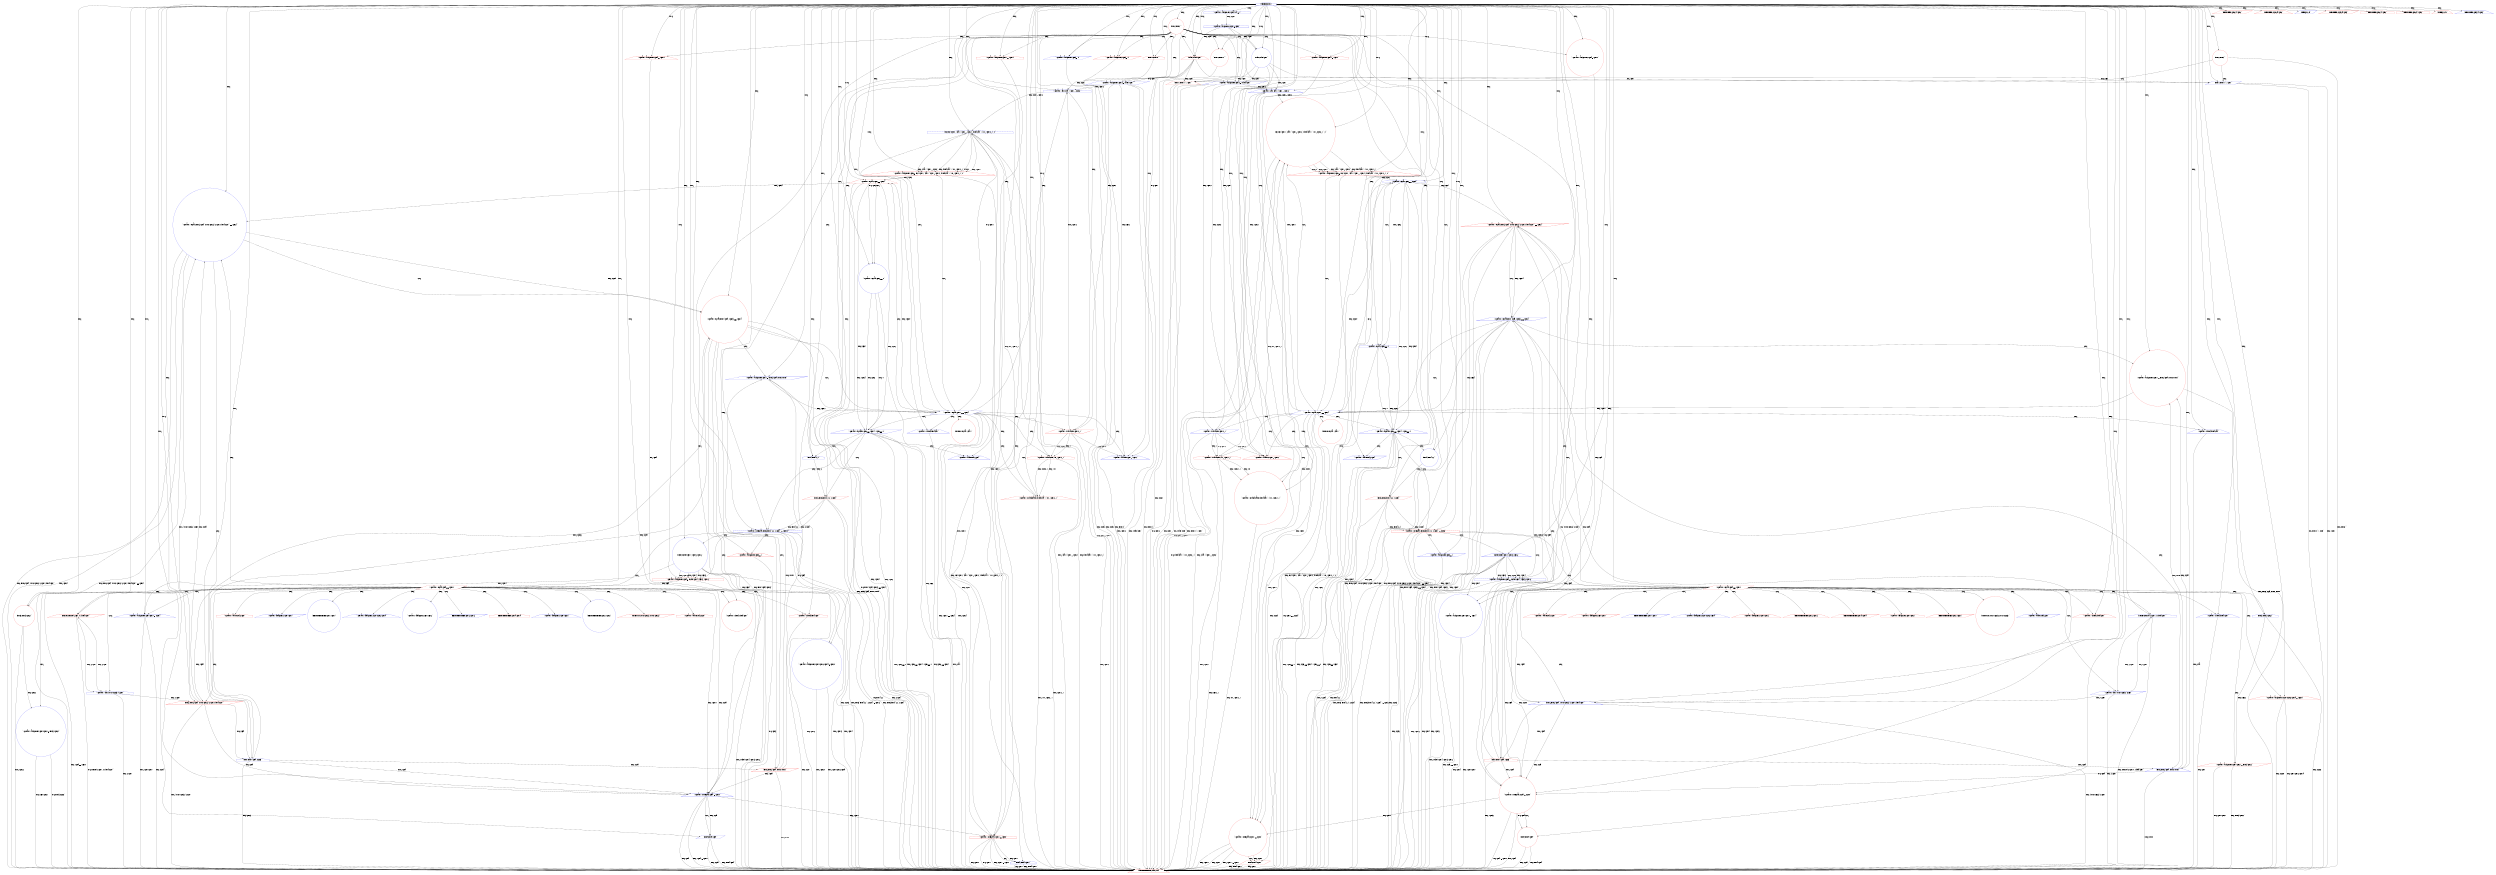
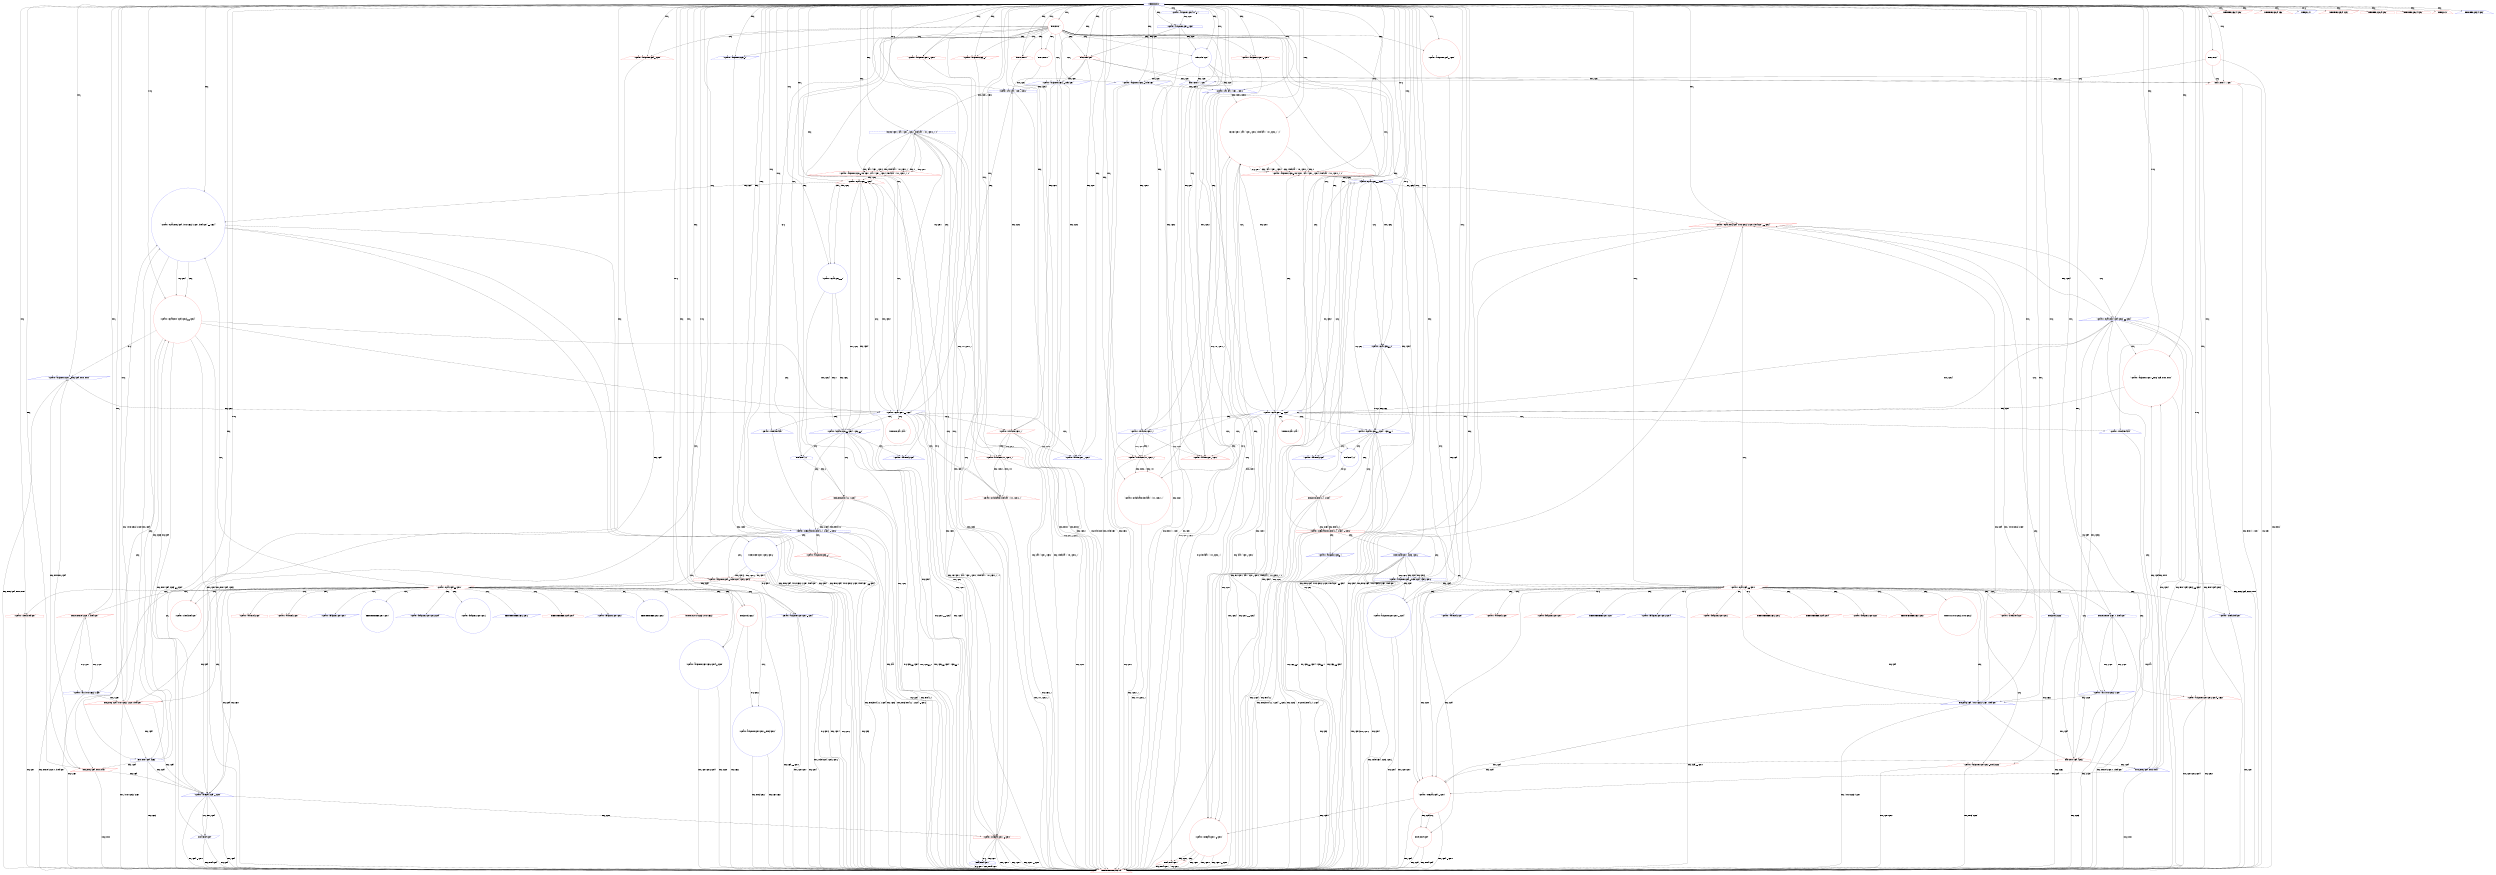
none -> (1161, 18)
